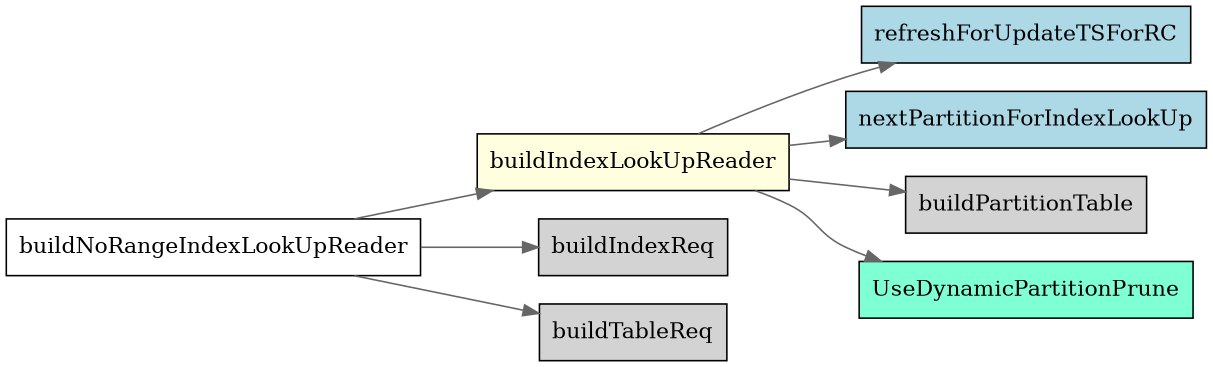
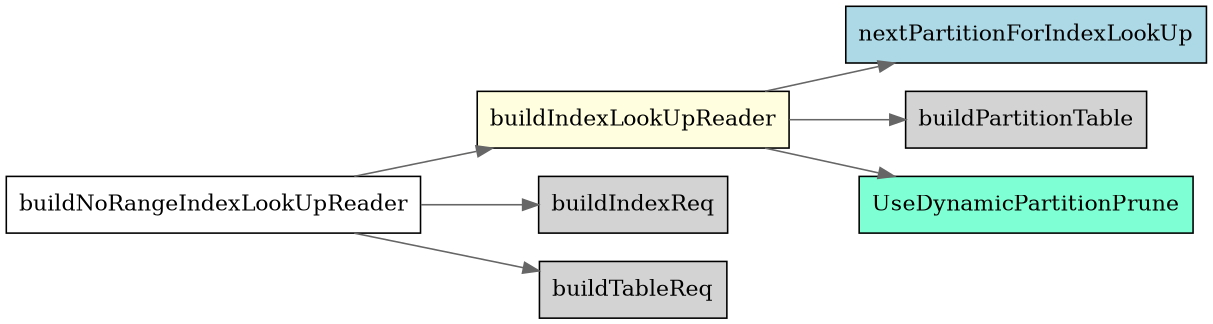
(1026, 35) -> none
